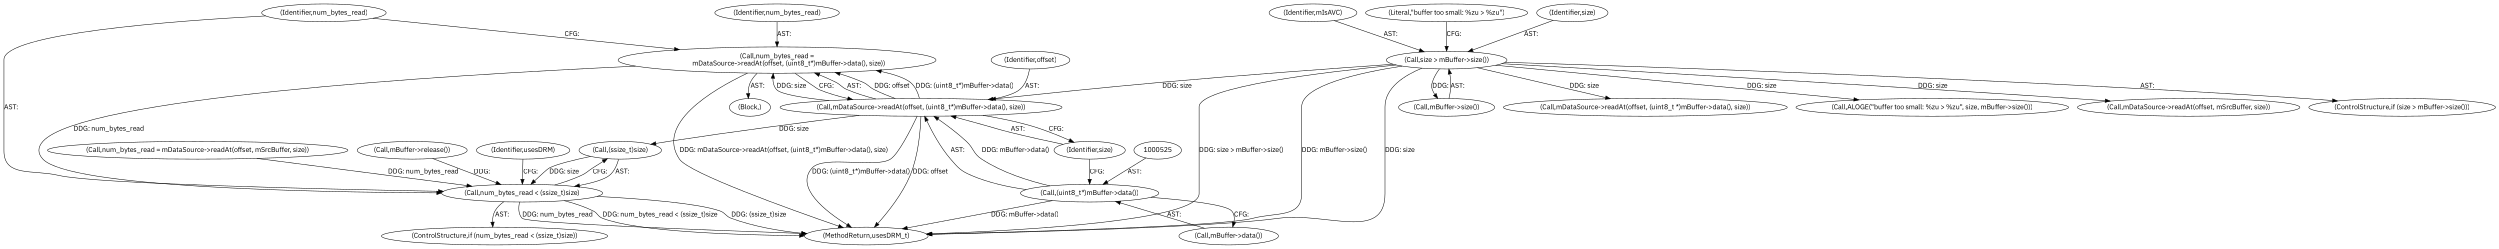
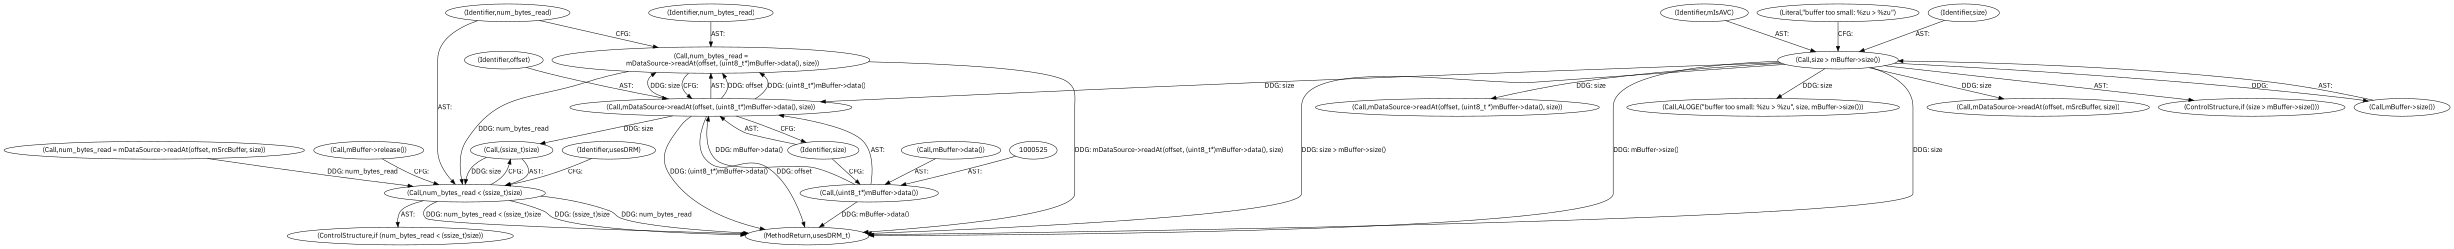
(750, 107) -> none
(483, 172) -> (422, 172)
(1198, 202) -> none
